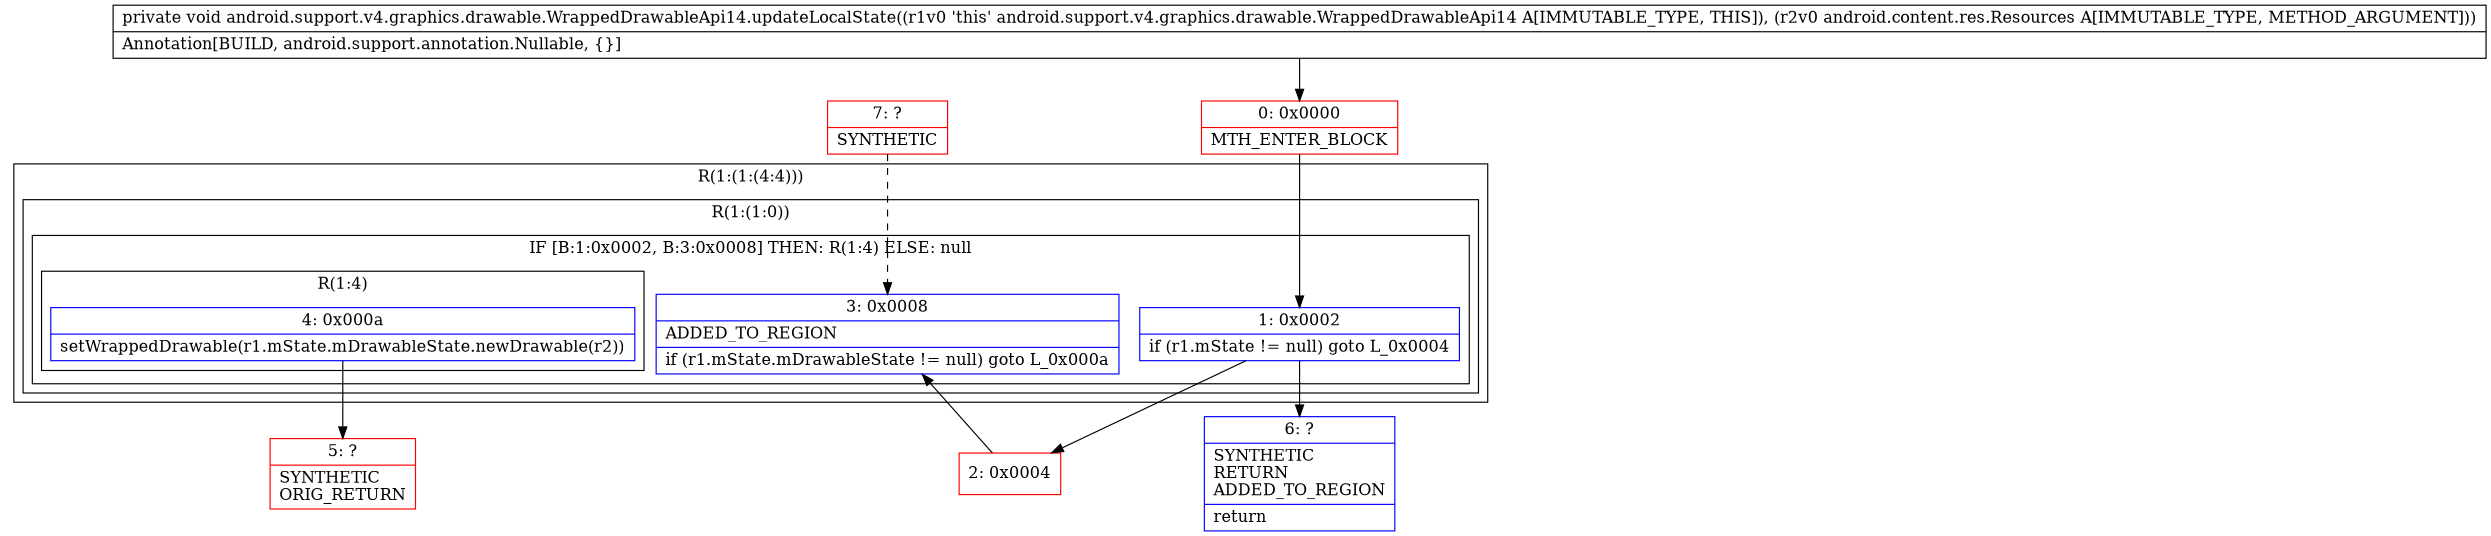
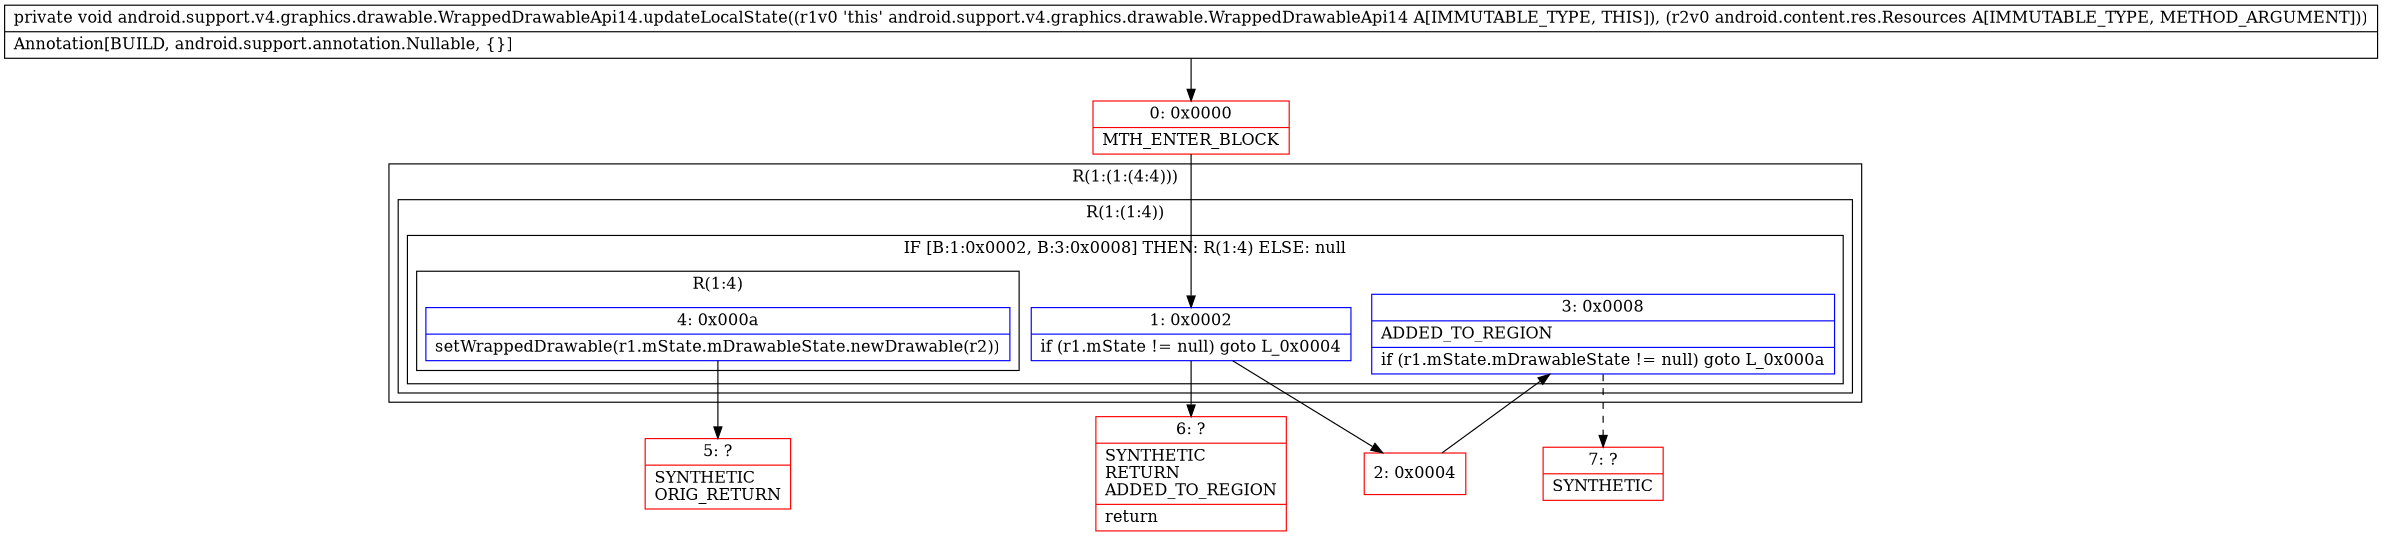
(751, 213) -> (1125, 213)
(888, 218) -> (1603, 409)
(1300, 474) -> (1191, 474)
